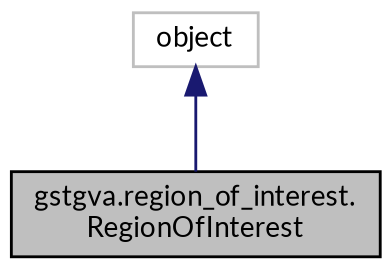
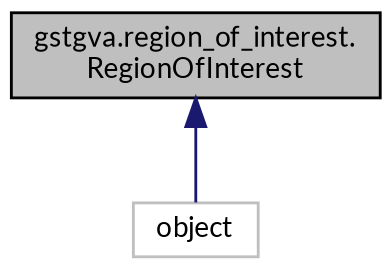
(196, 134) -> (196, 165)
